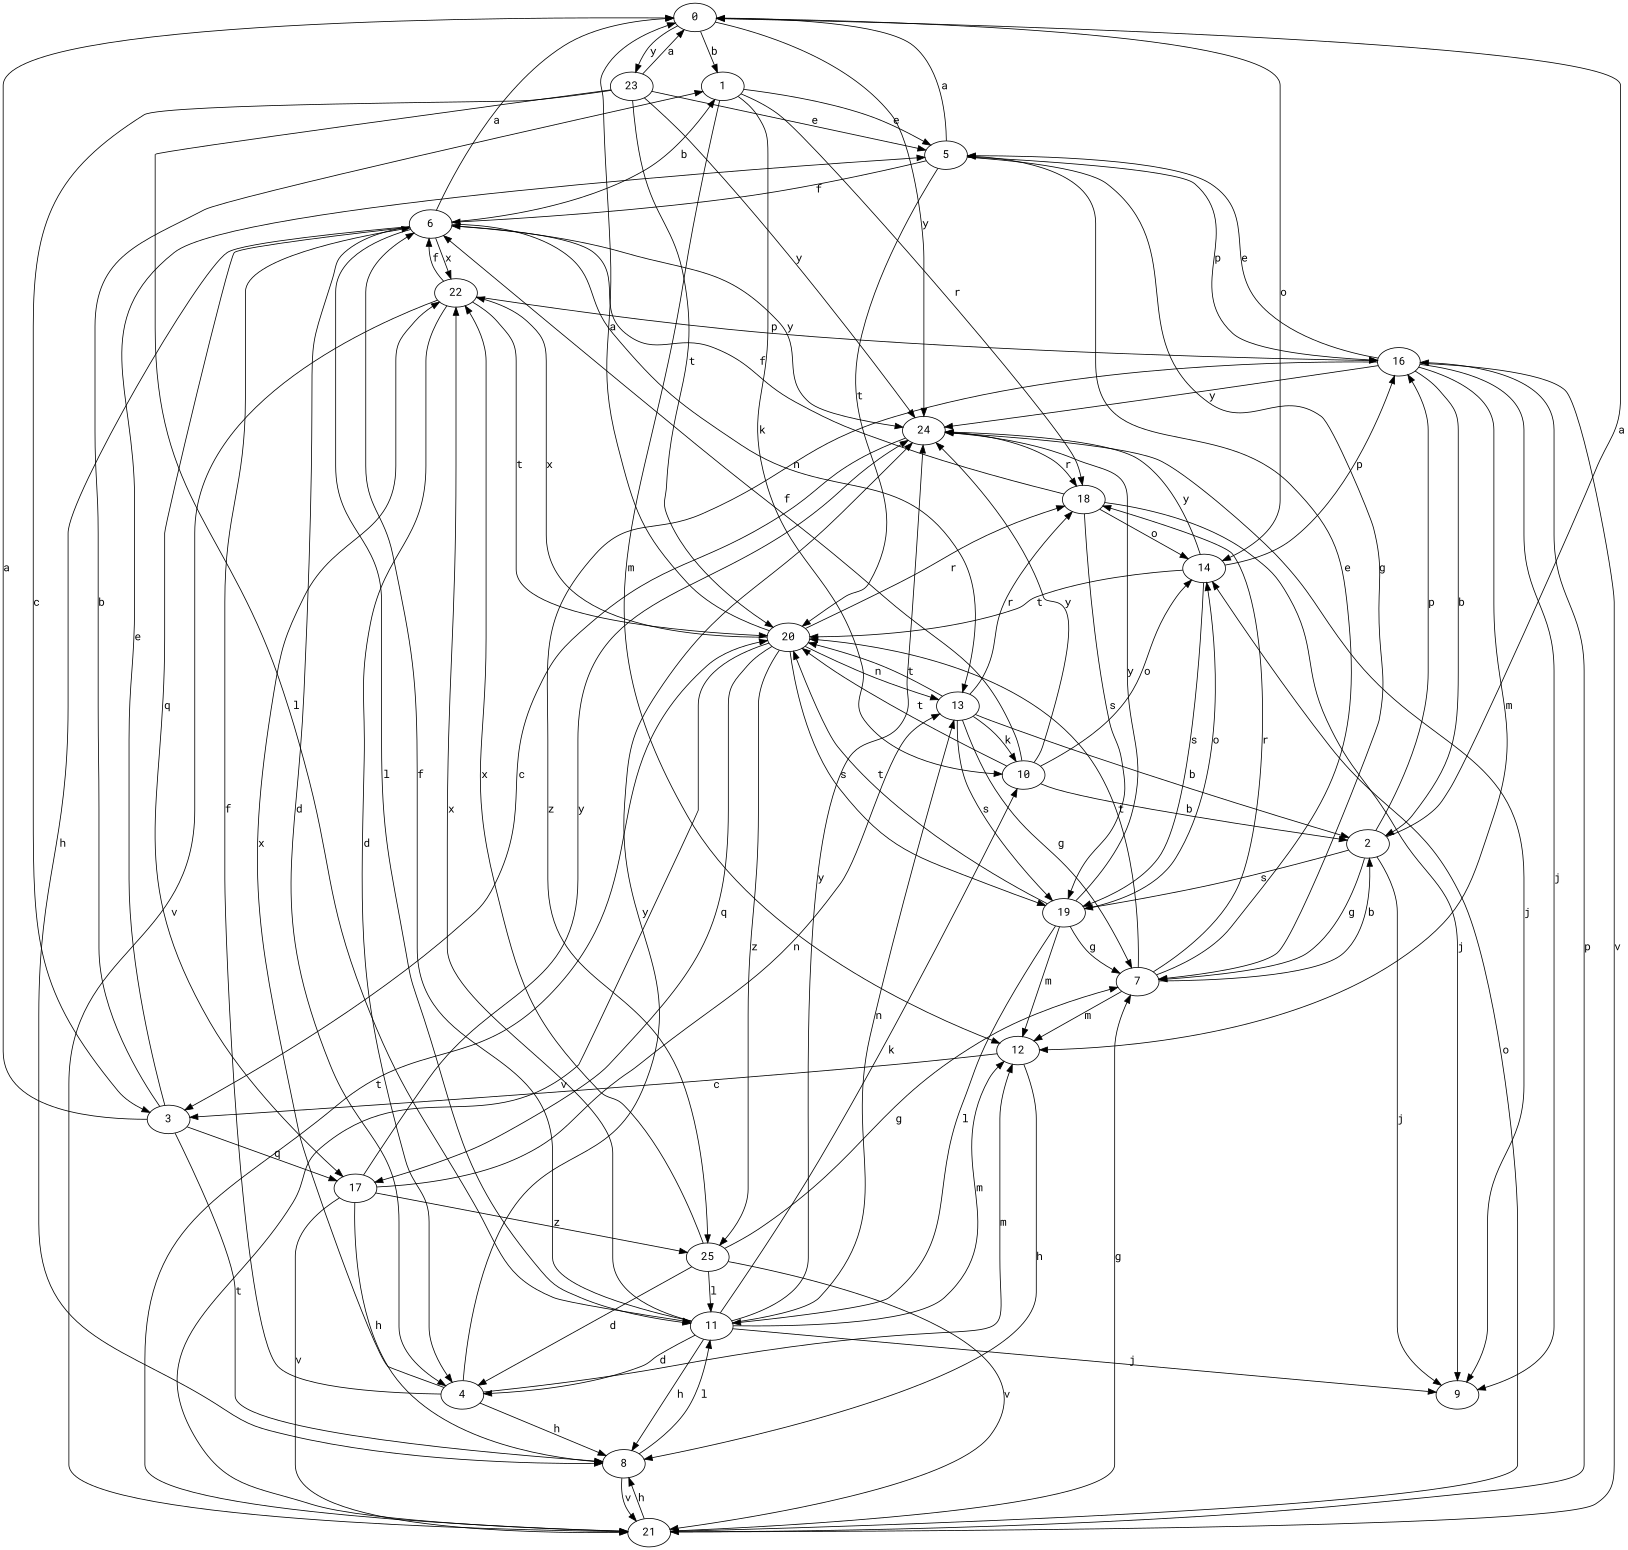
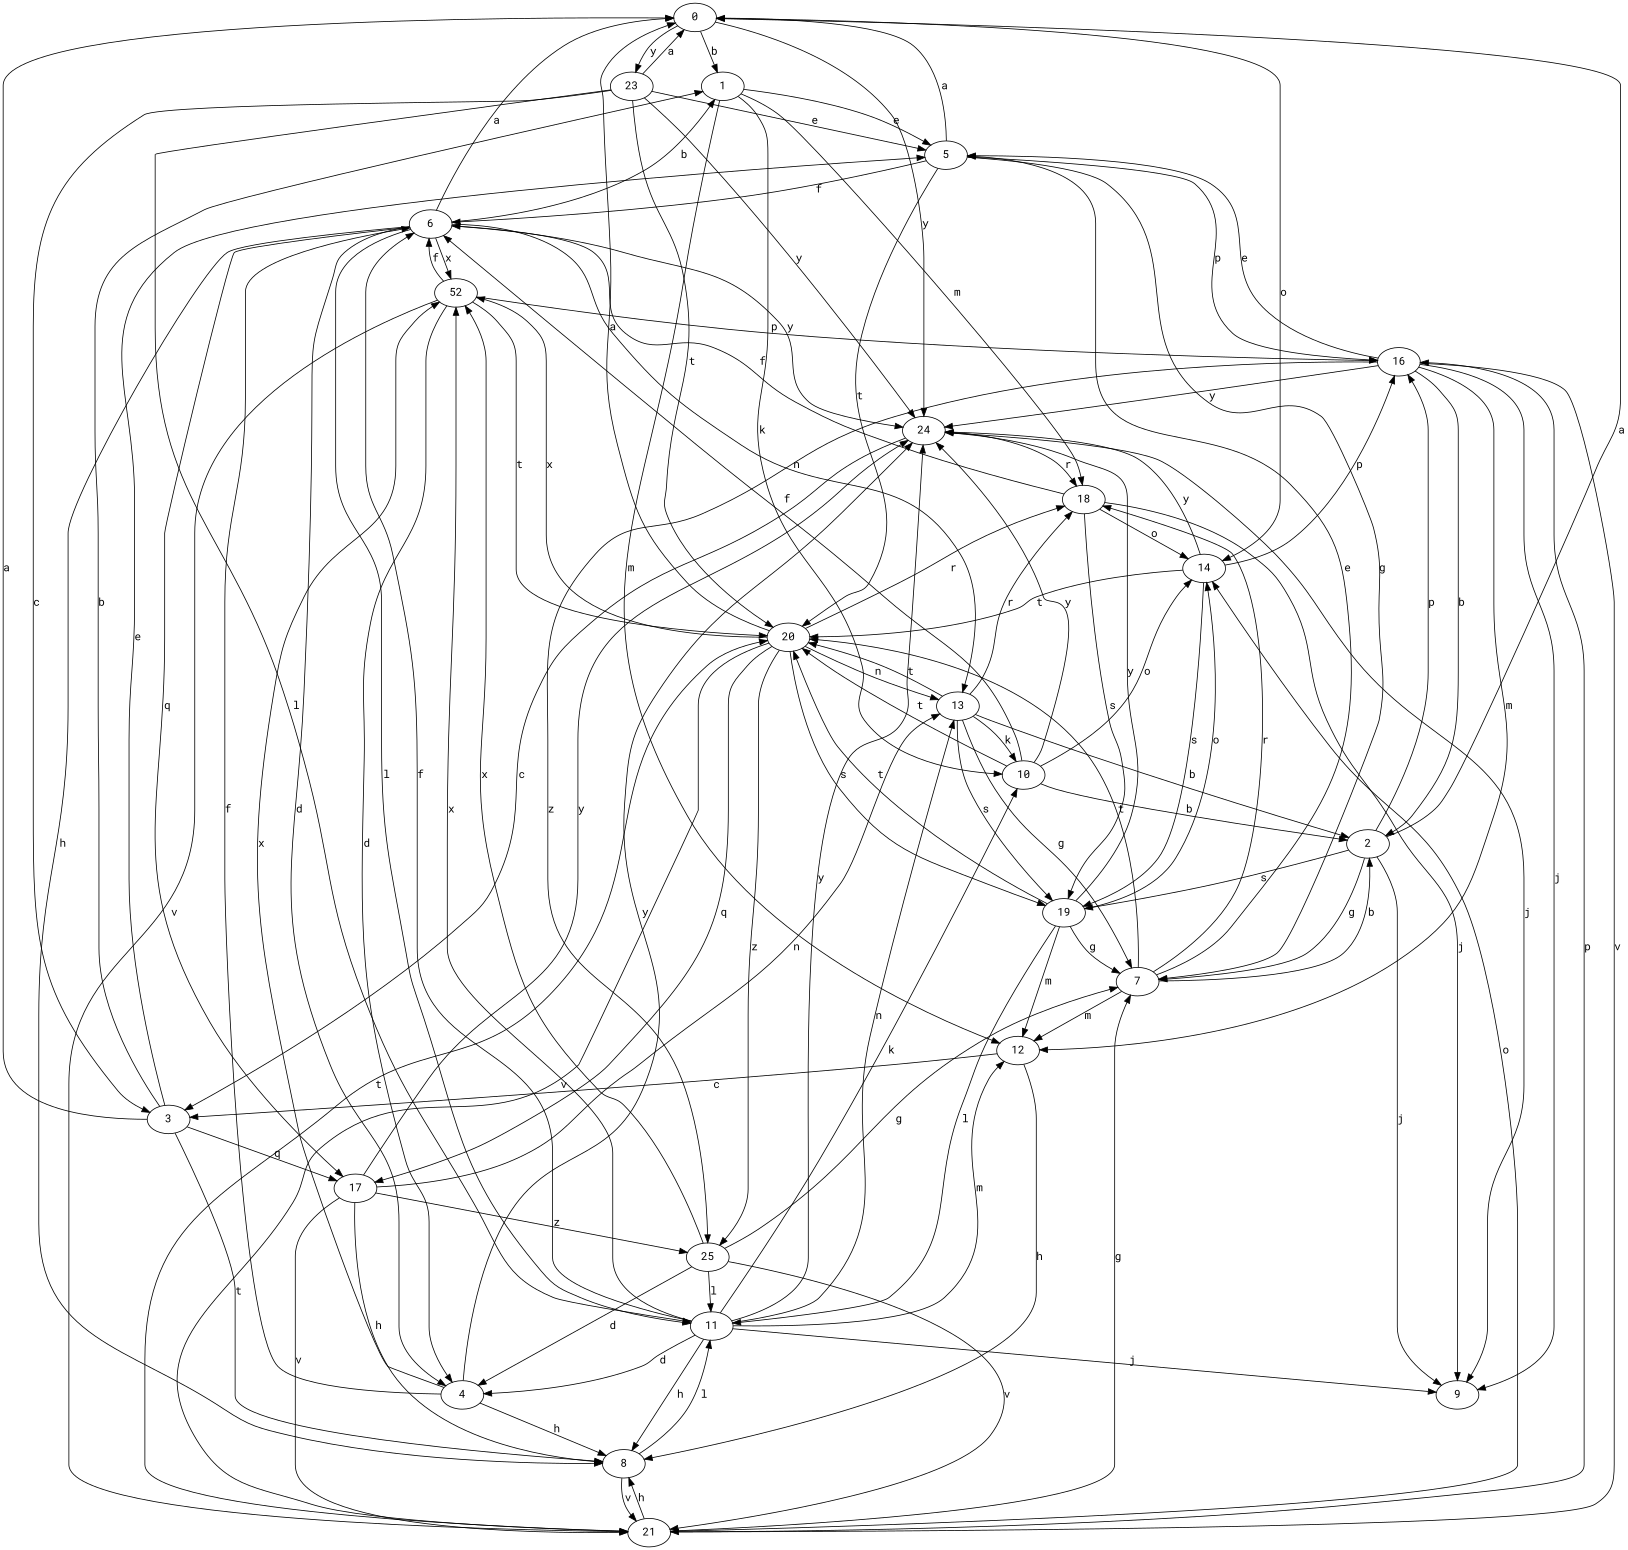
(456, 293) -> (456, 293)
(958, 293) -> (958, 293)
(884, 1337) -> none
